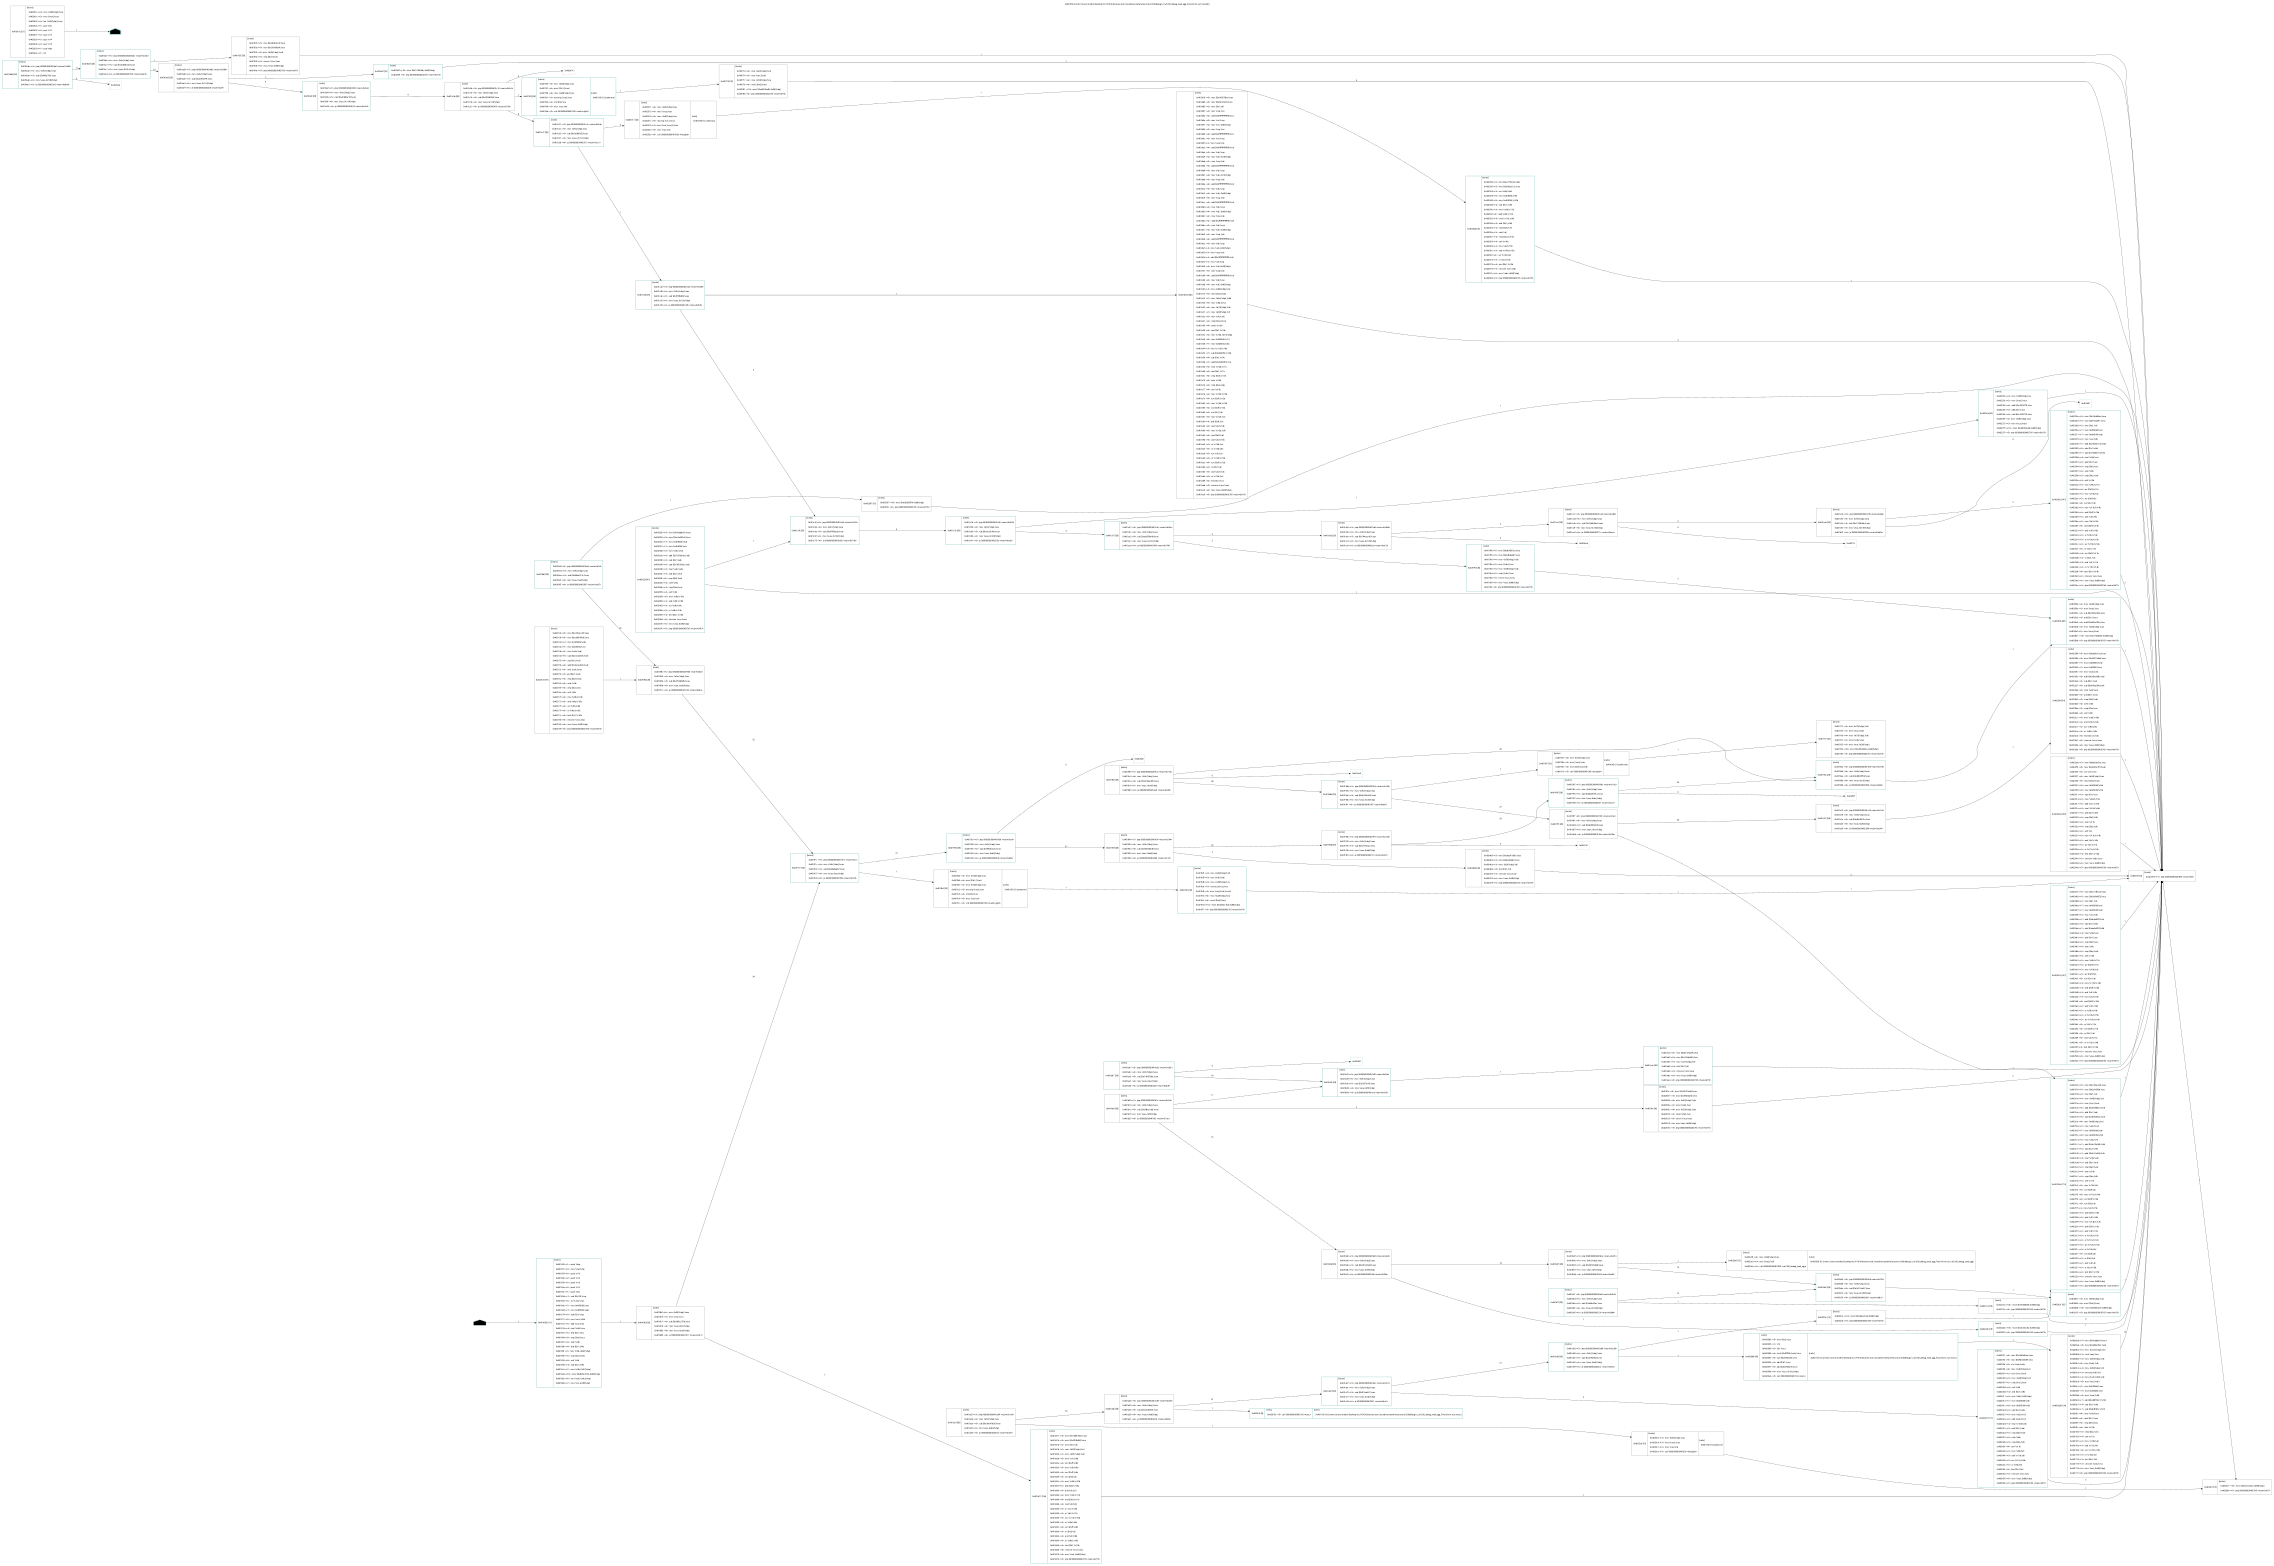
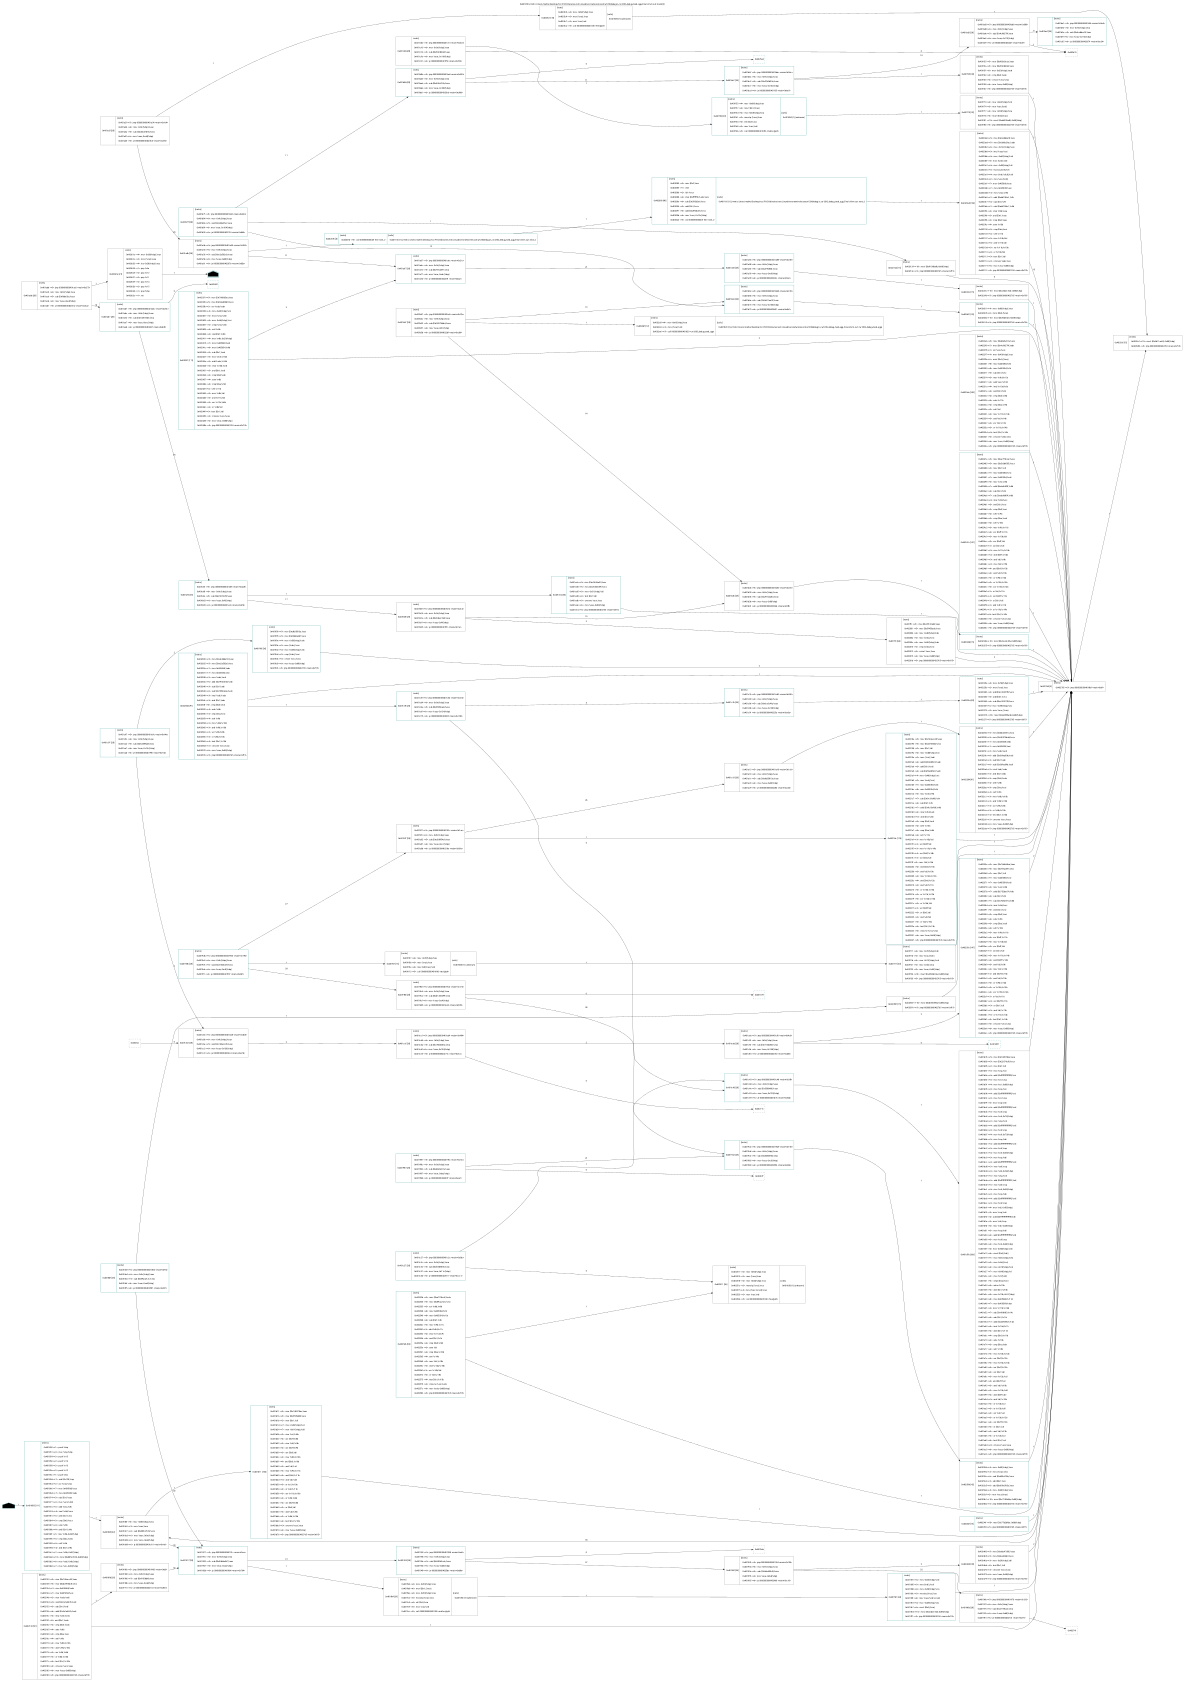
(300, 78) -> (1047, 49)
(1104, 90) -> (588, 1316)
(407, 96) -> none
(520, 116) -> none
none -> (321, 153)
none -> (57, 296)
(747, 412) -> (601, 914)
(1059, 533) -> none
(1484, 540) -> (159, 1043)
(1805, 596) -> (691, 667)
(618, 627) -> (153, 1423)
(1247, 787) -> (321, 979)
(1477, 838) -> none
none -> (1024, 845)
(1247, 1096) -> (321, 608)
(1469, 1264) -> (594, 459)
(1980, 1319) -> (1057, 488)
(1680, 1357) -> (582, 226)
(1684, 1405) -> (320, 308)
none -> (1025, 1541)
none -> (1027, 1625)
